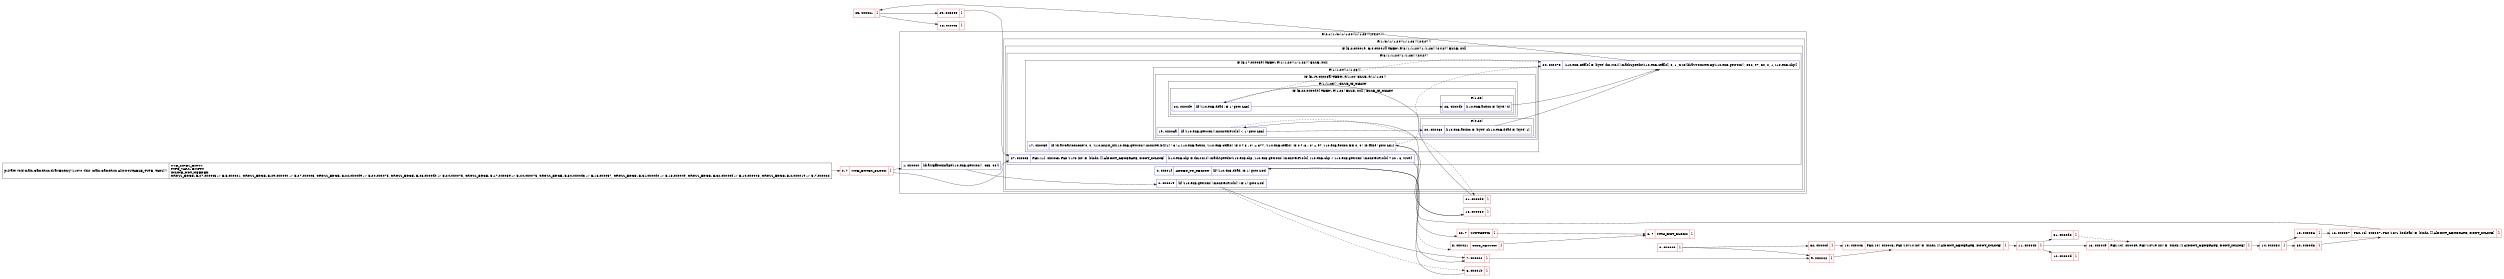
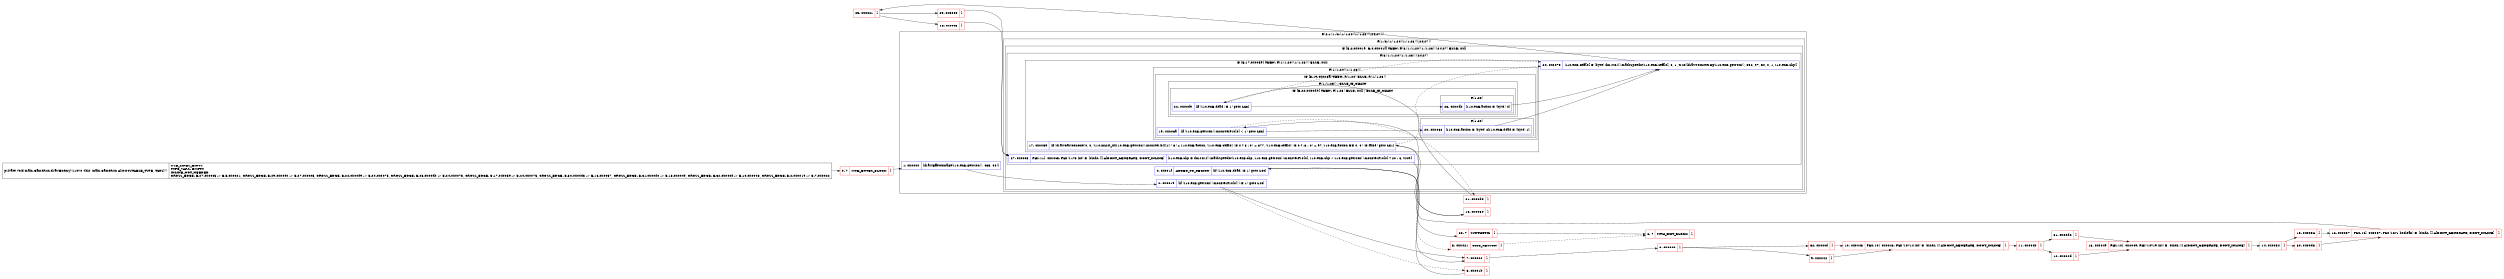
(1477, 121) -> (1477, 121)
(955, 184) -> (1002, 75)
(1573, 239) -> (1573, 239)
(2103, 239) -> (2103, 239)
(2064, 246) -> (2103, 253)
(1648, 258) -> (1572, 253)
